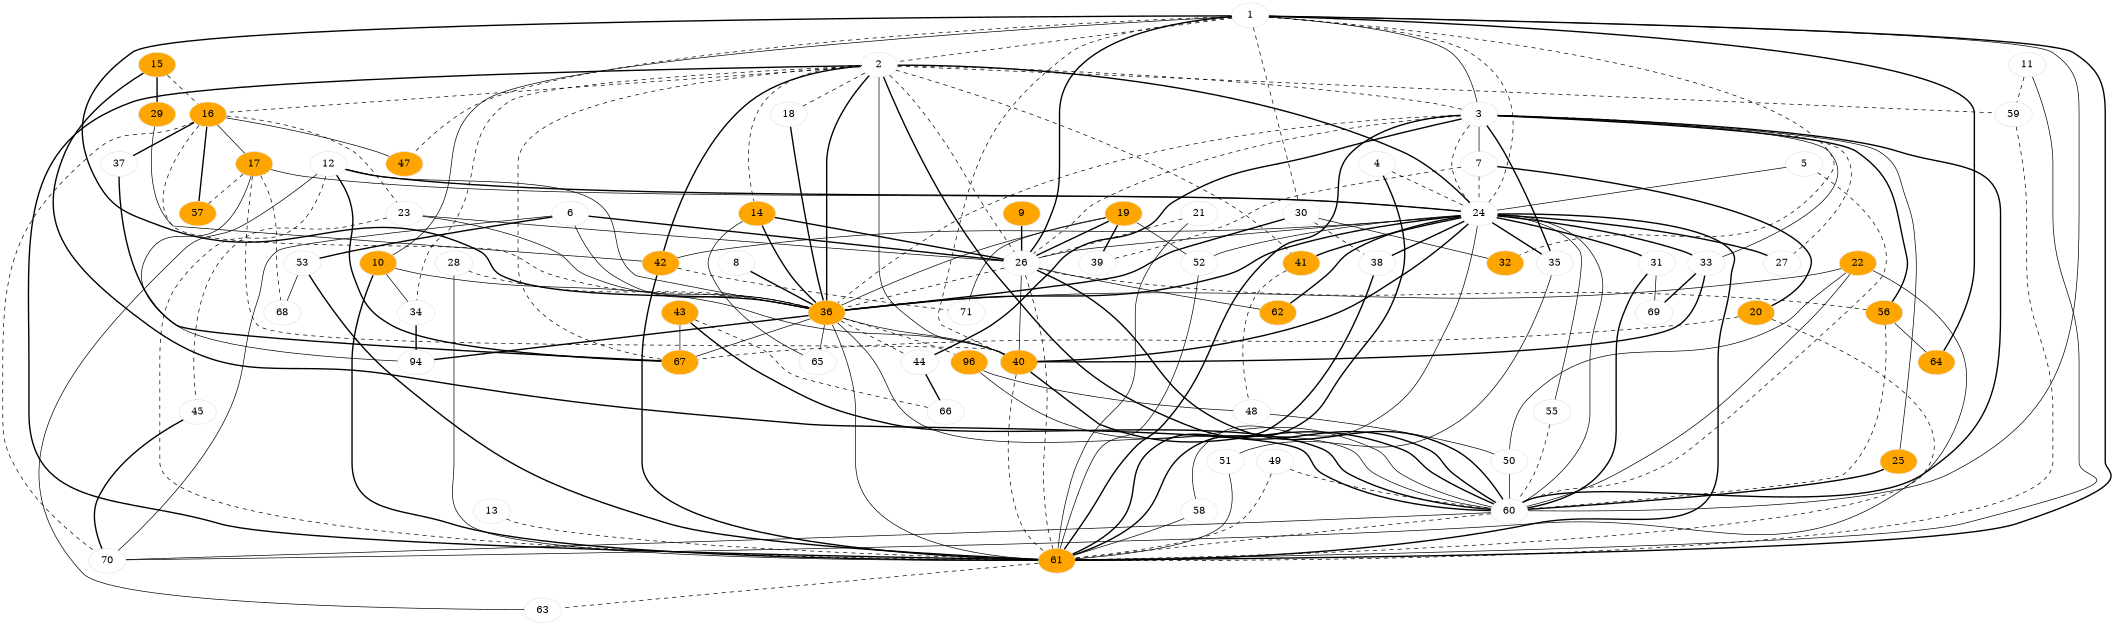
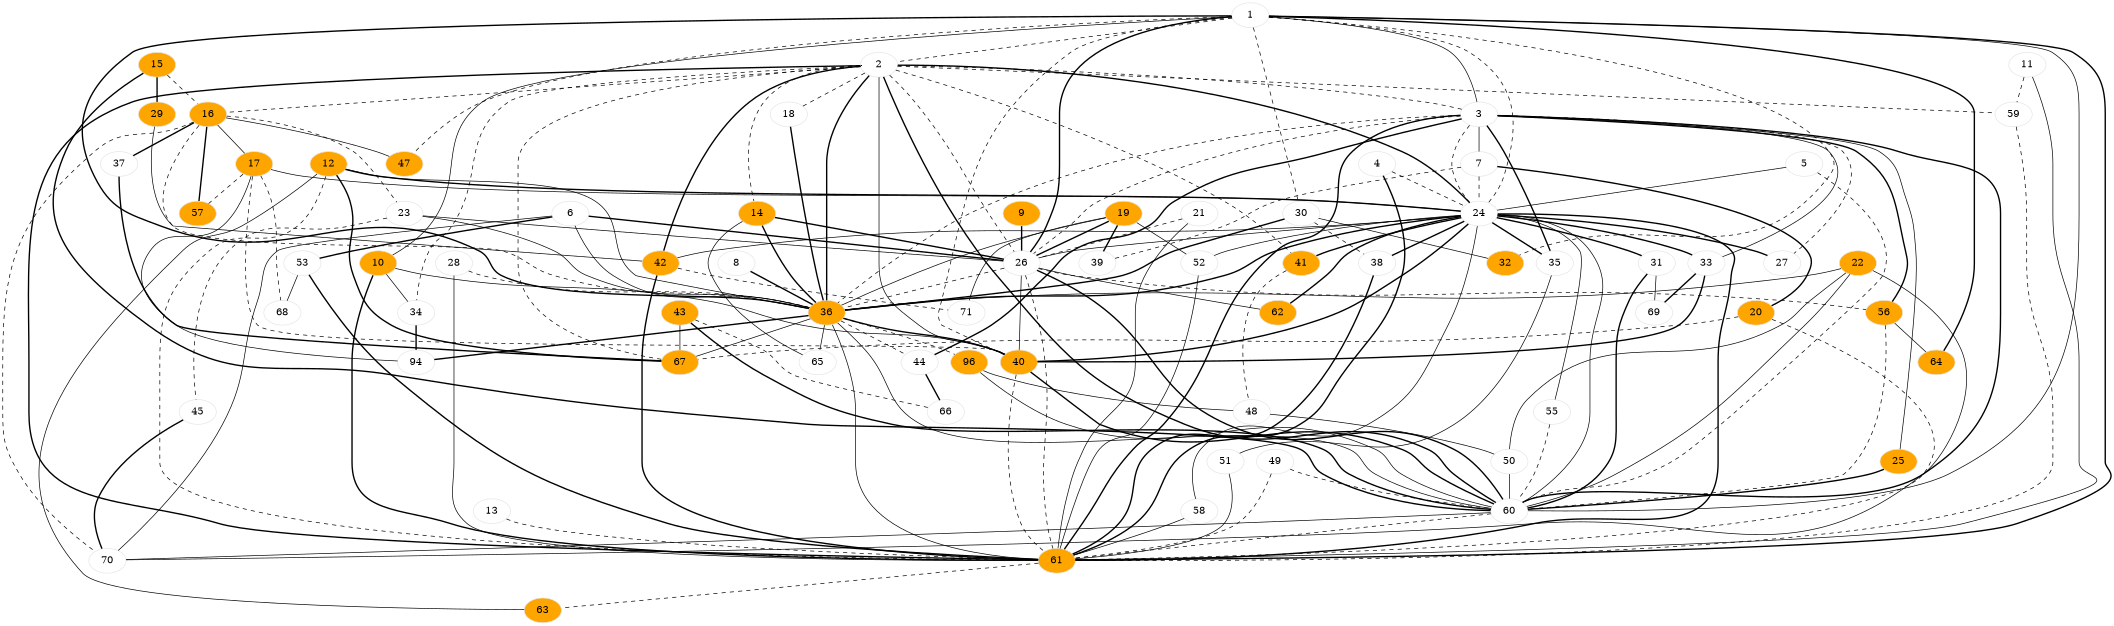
(329, 164) -> (329, 164)
(924, 335) -> (924, 335)
(543, 610) -> (543, 610)
